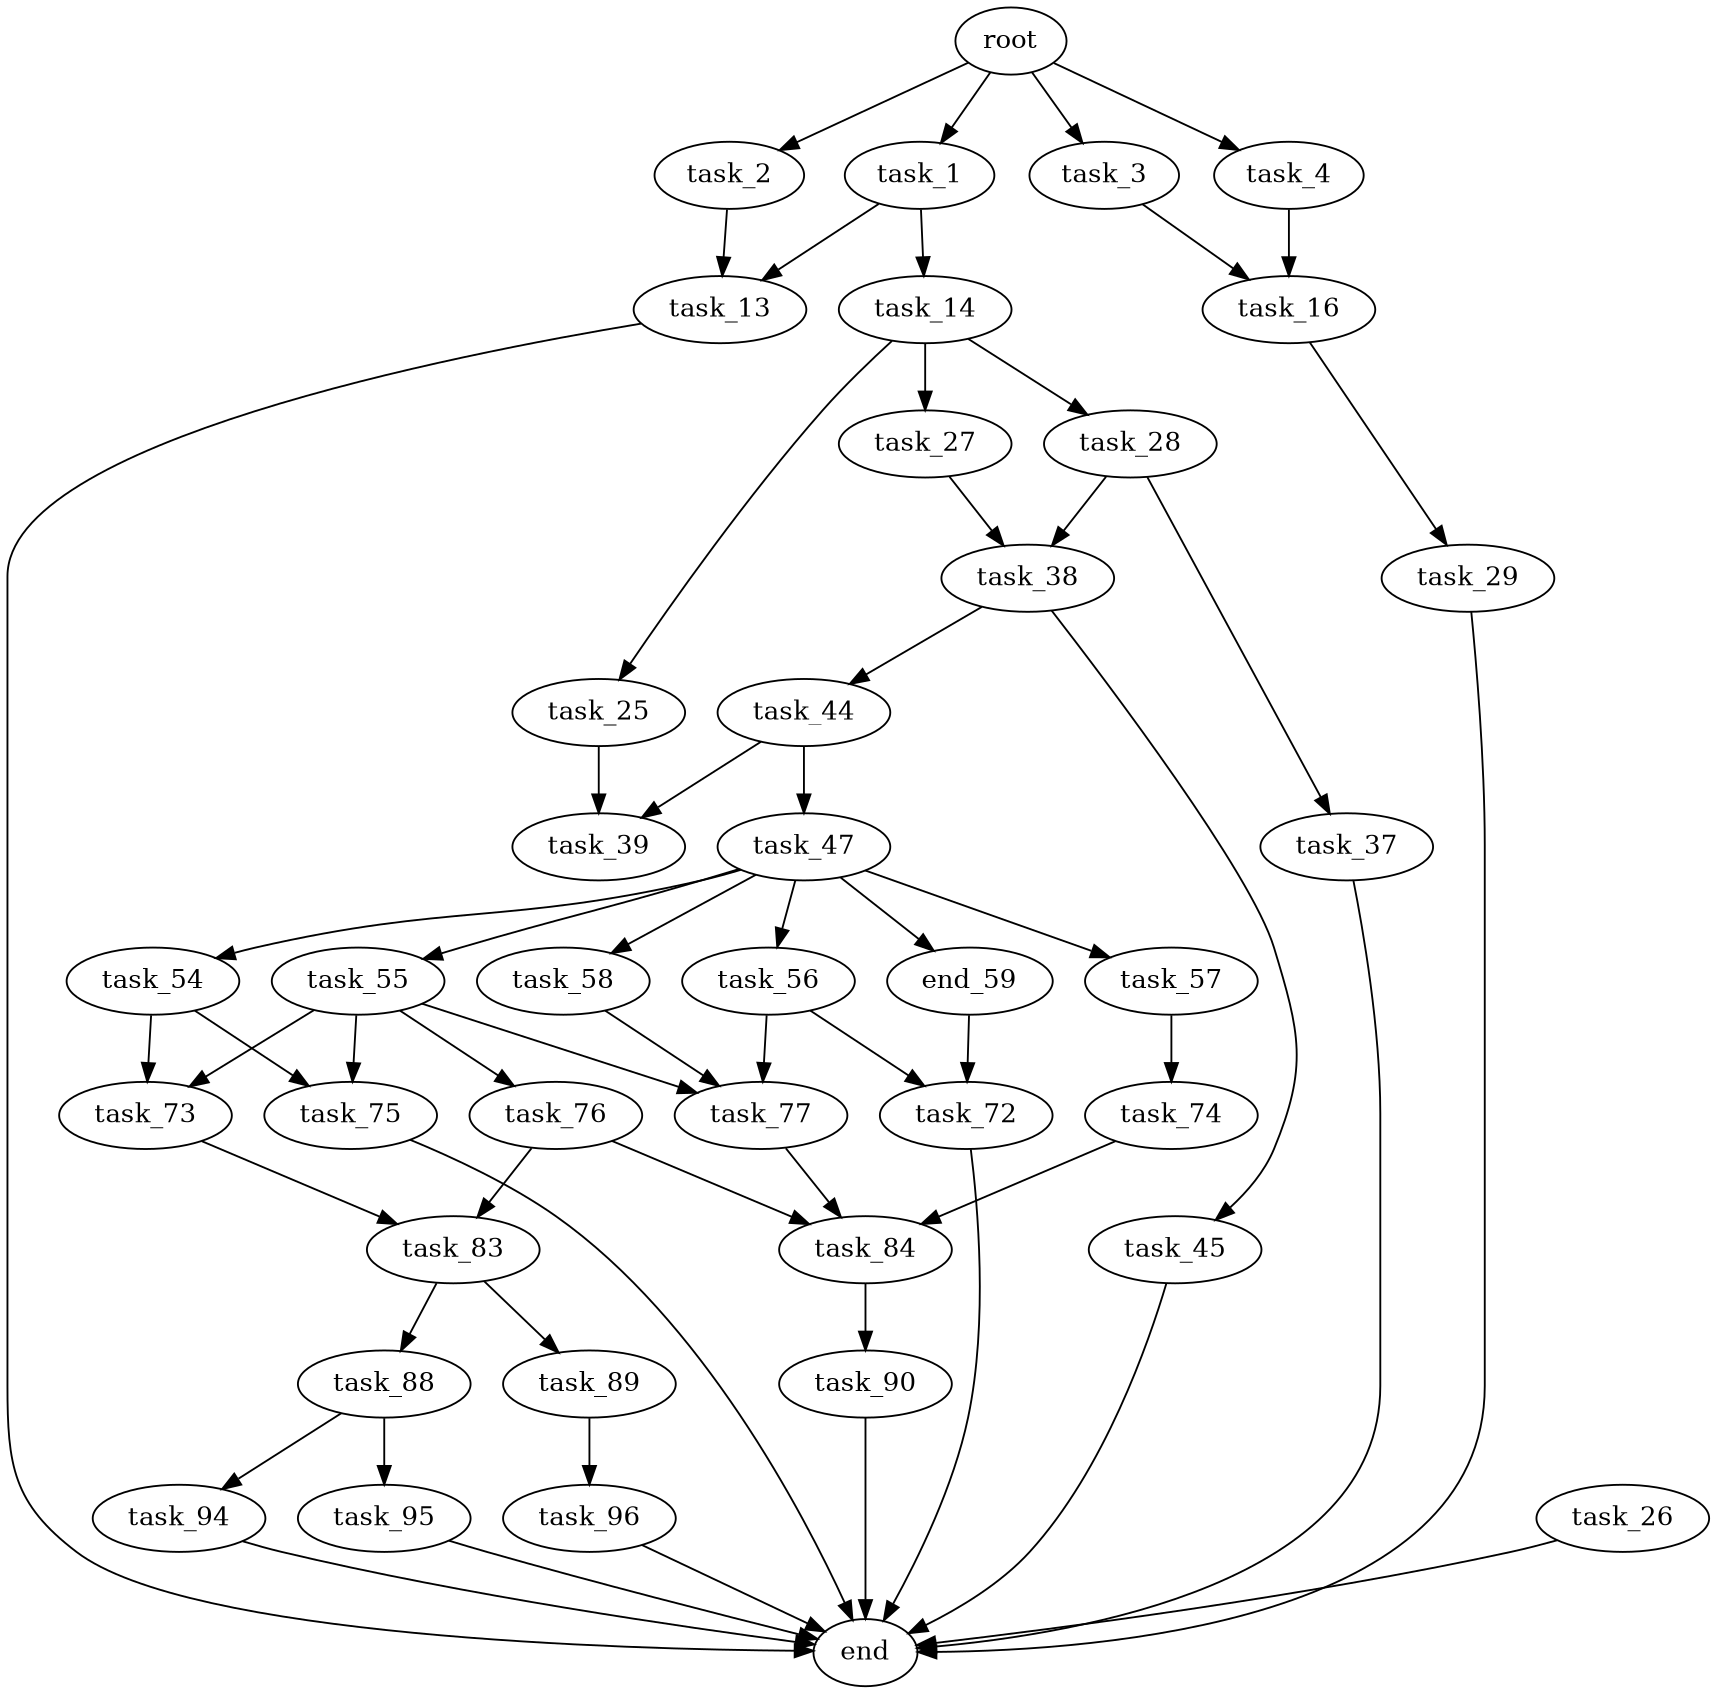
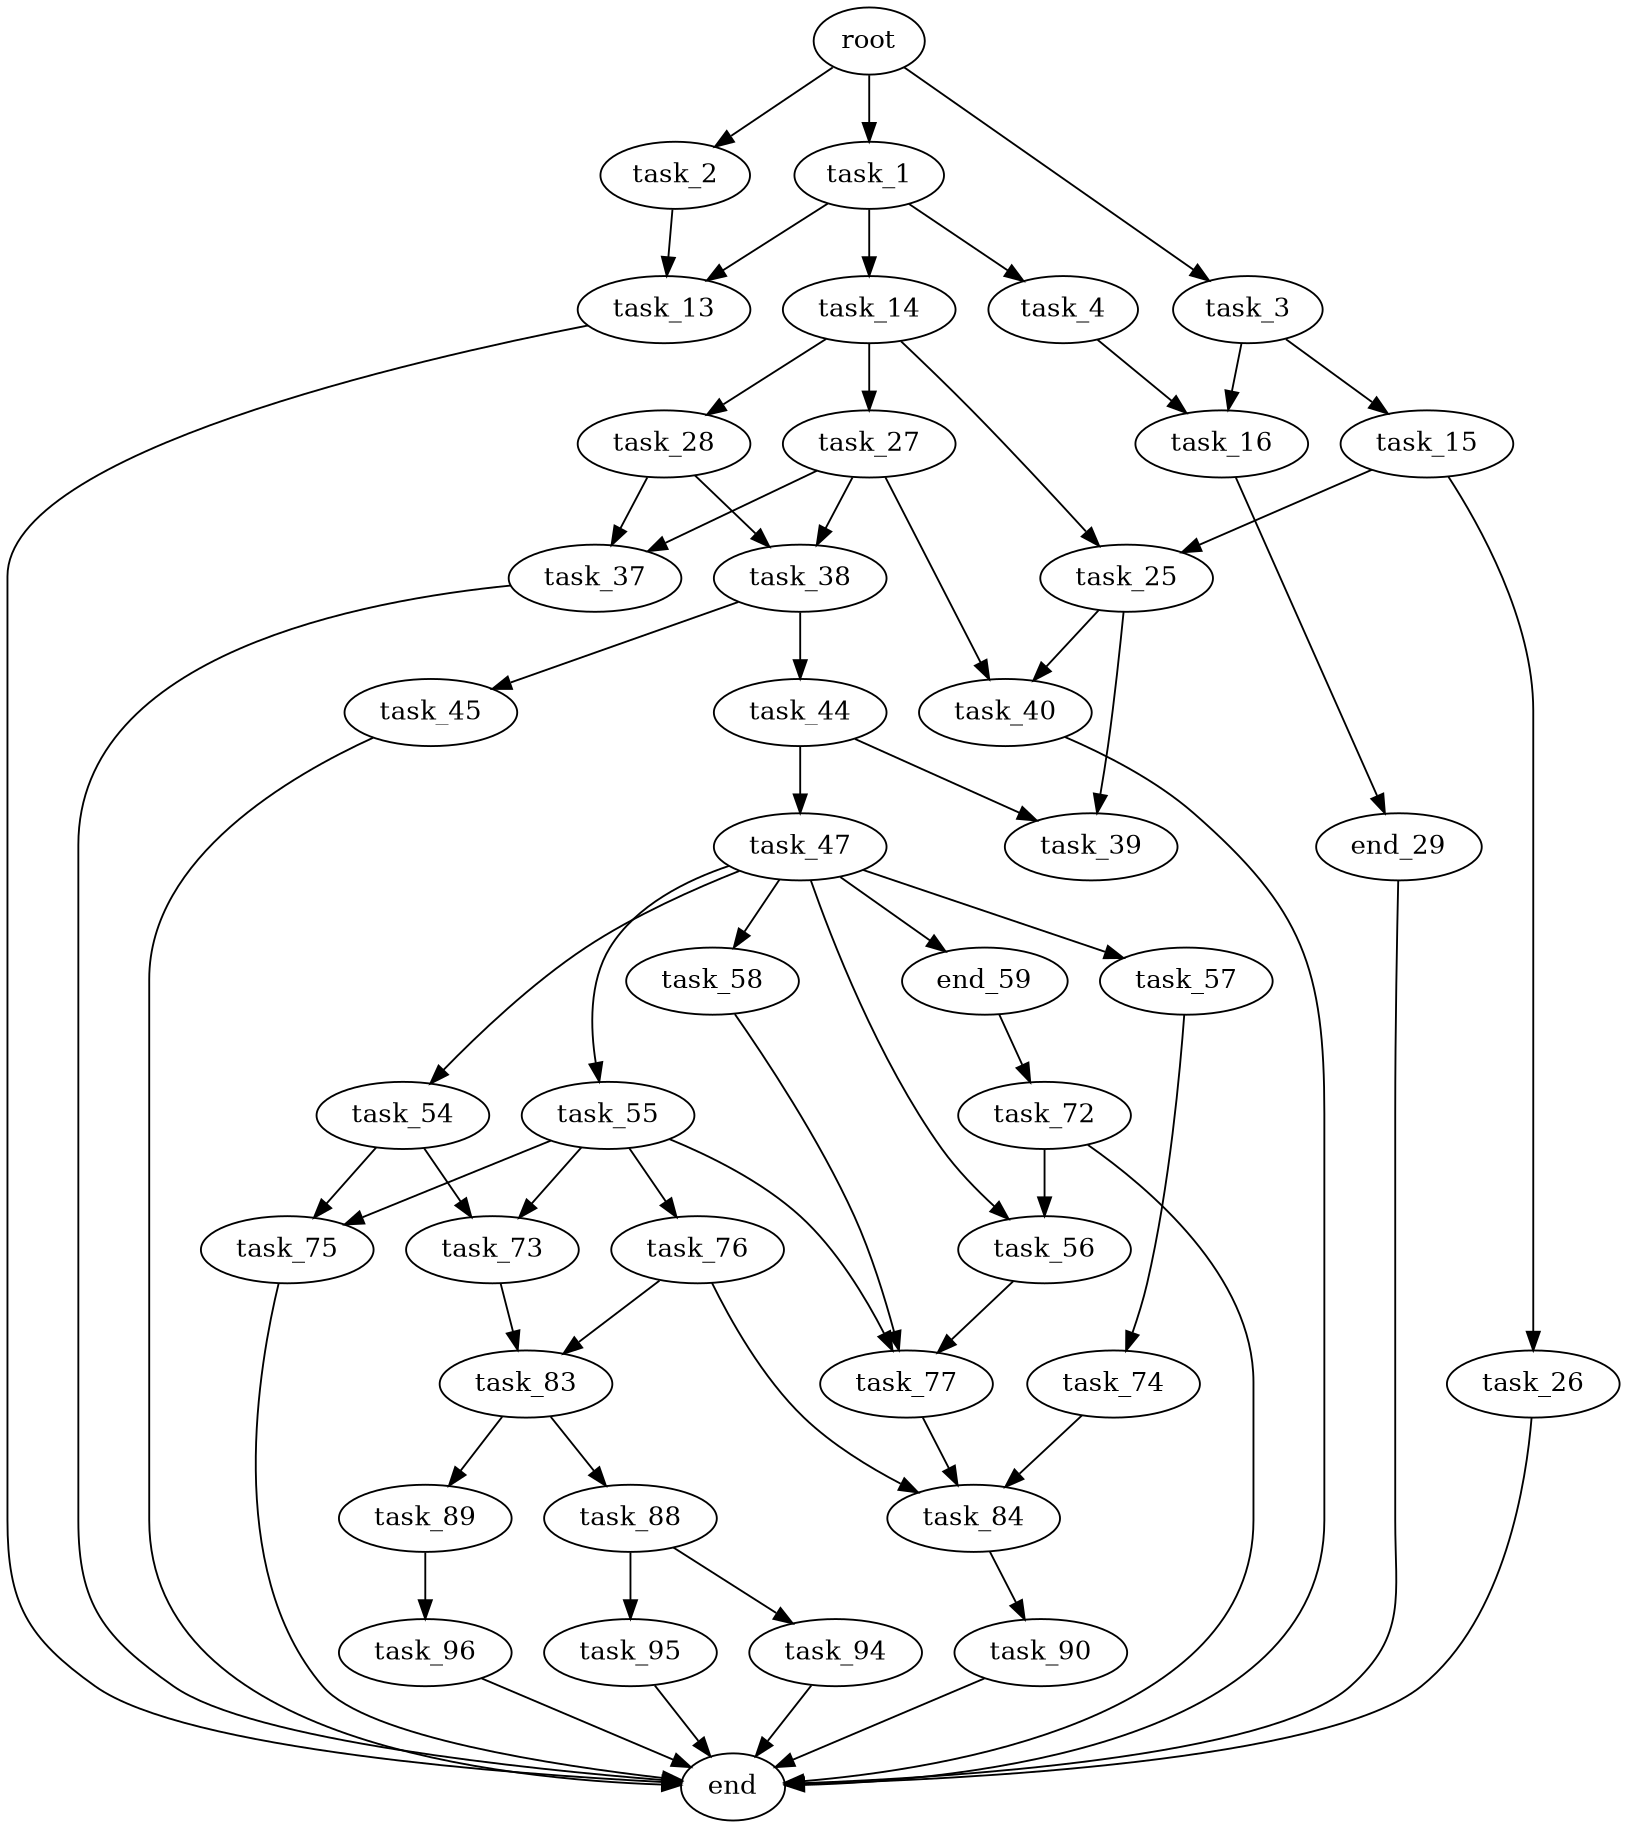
(1138, 103) -> (958, 237)
none -> (1427, 444)
none -> (745, 505)
(1468, 578) -> (1399, 847)
none -> (1005, 713)
(860, 1043) -> (1045, 1173)
